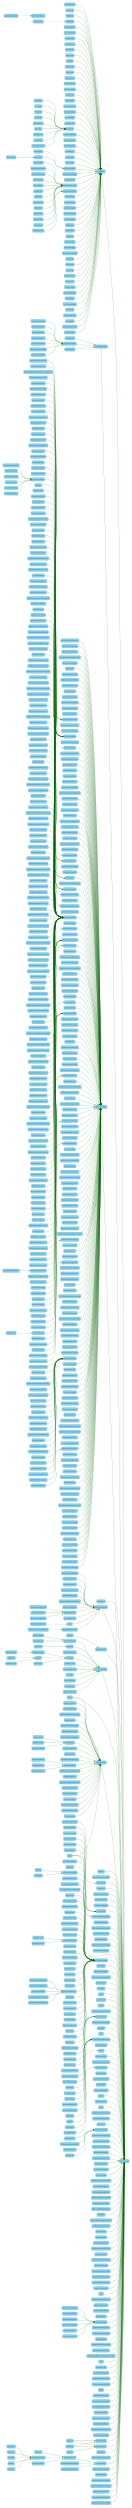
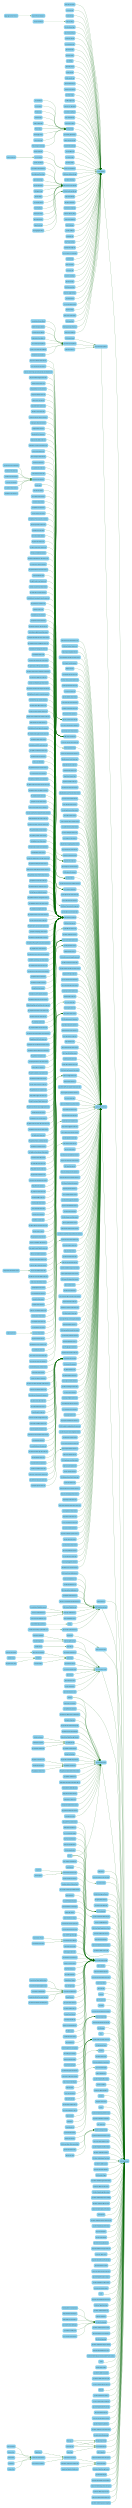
(101, 1889) -> none
